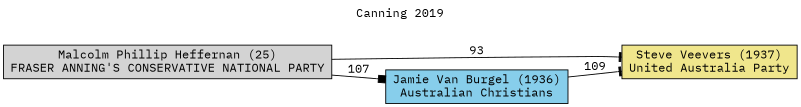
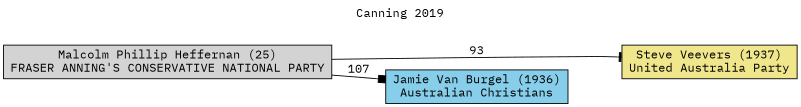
(593, 74) -> none
